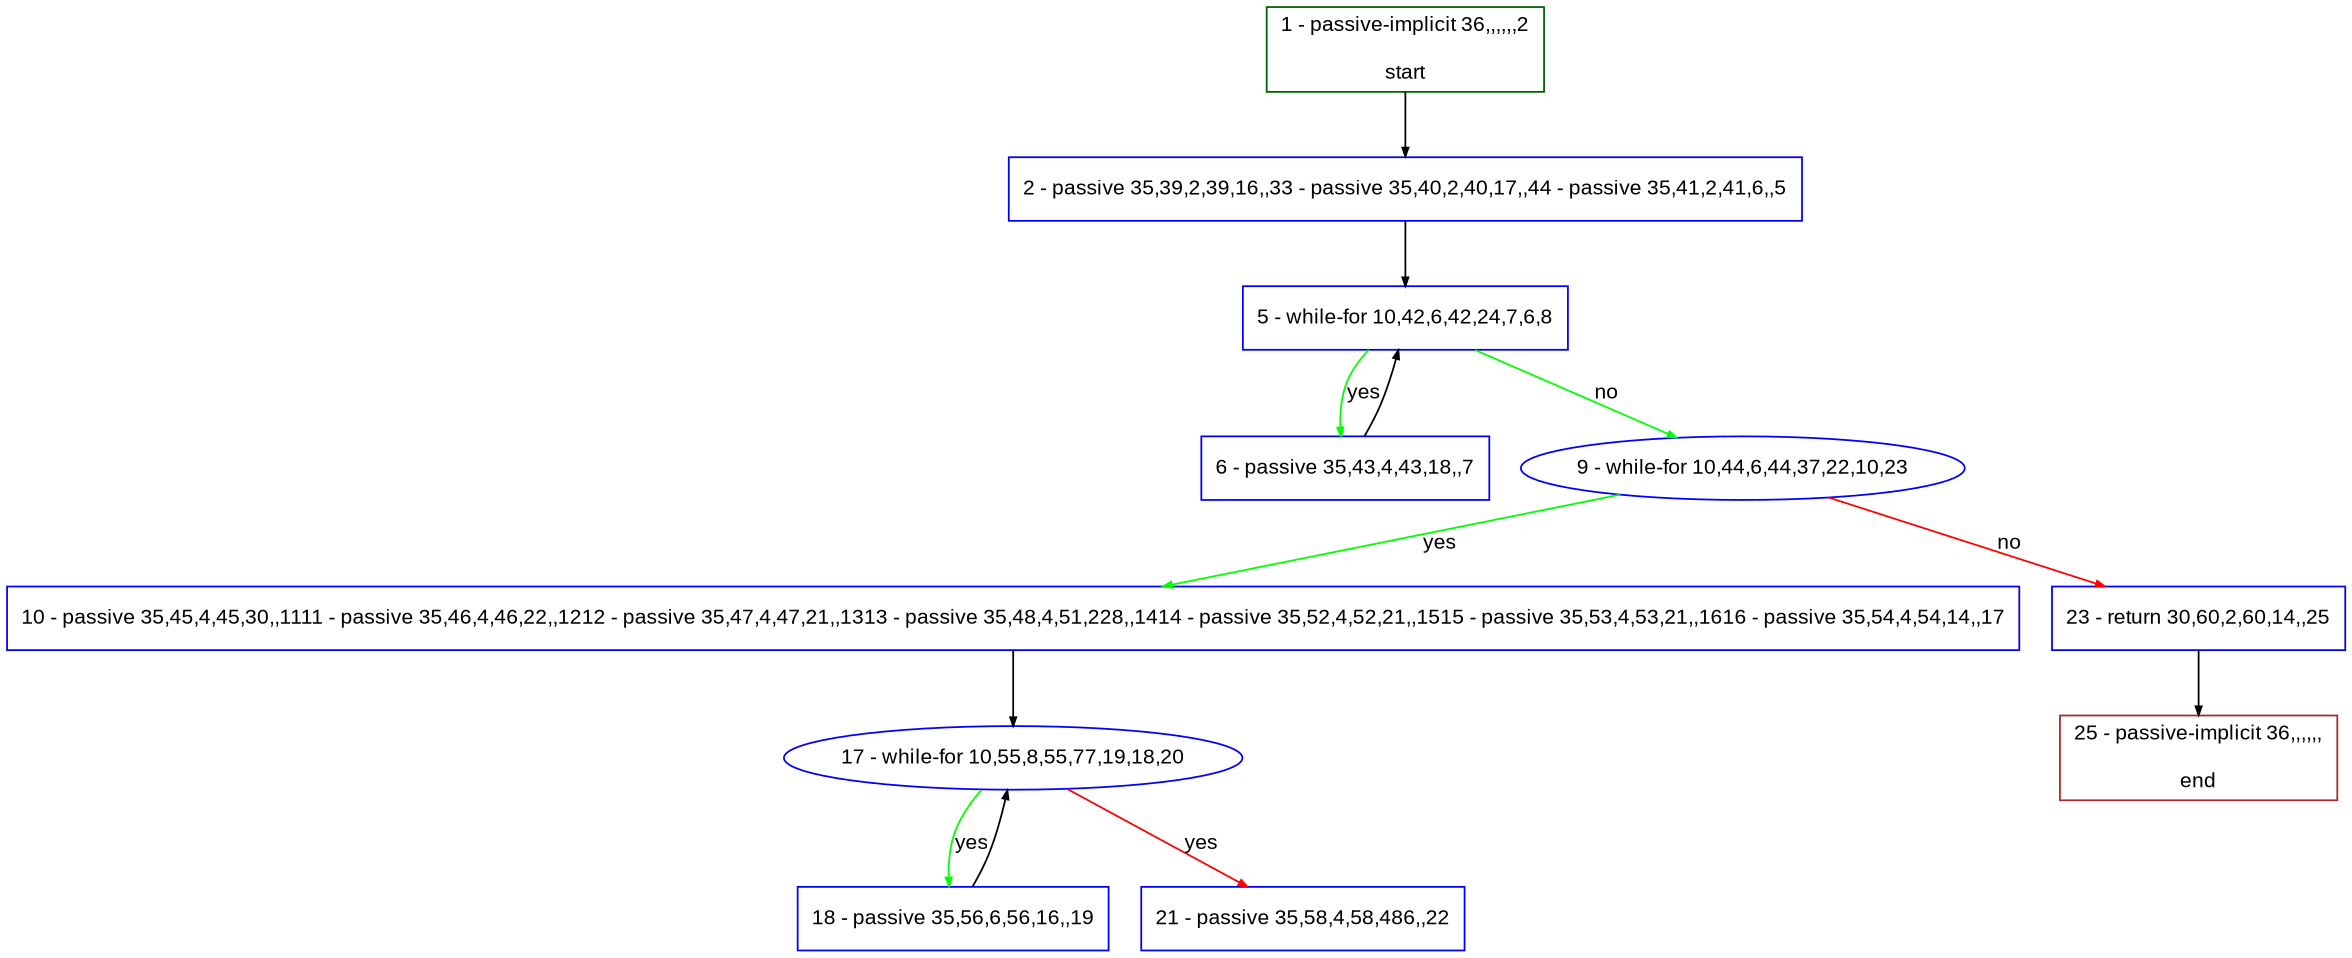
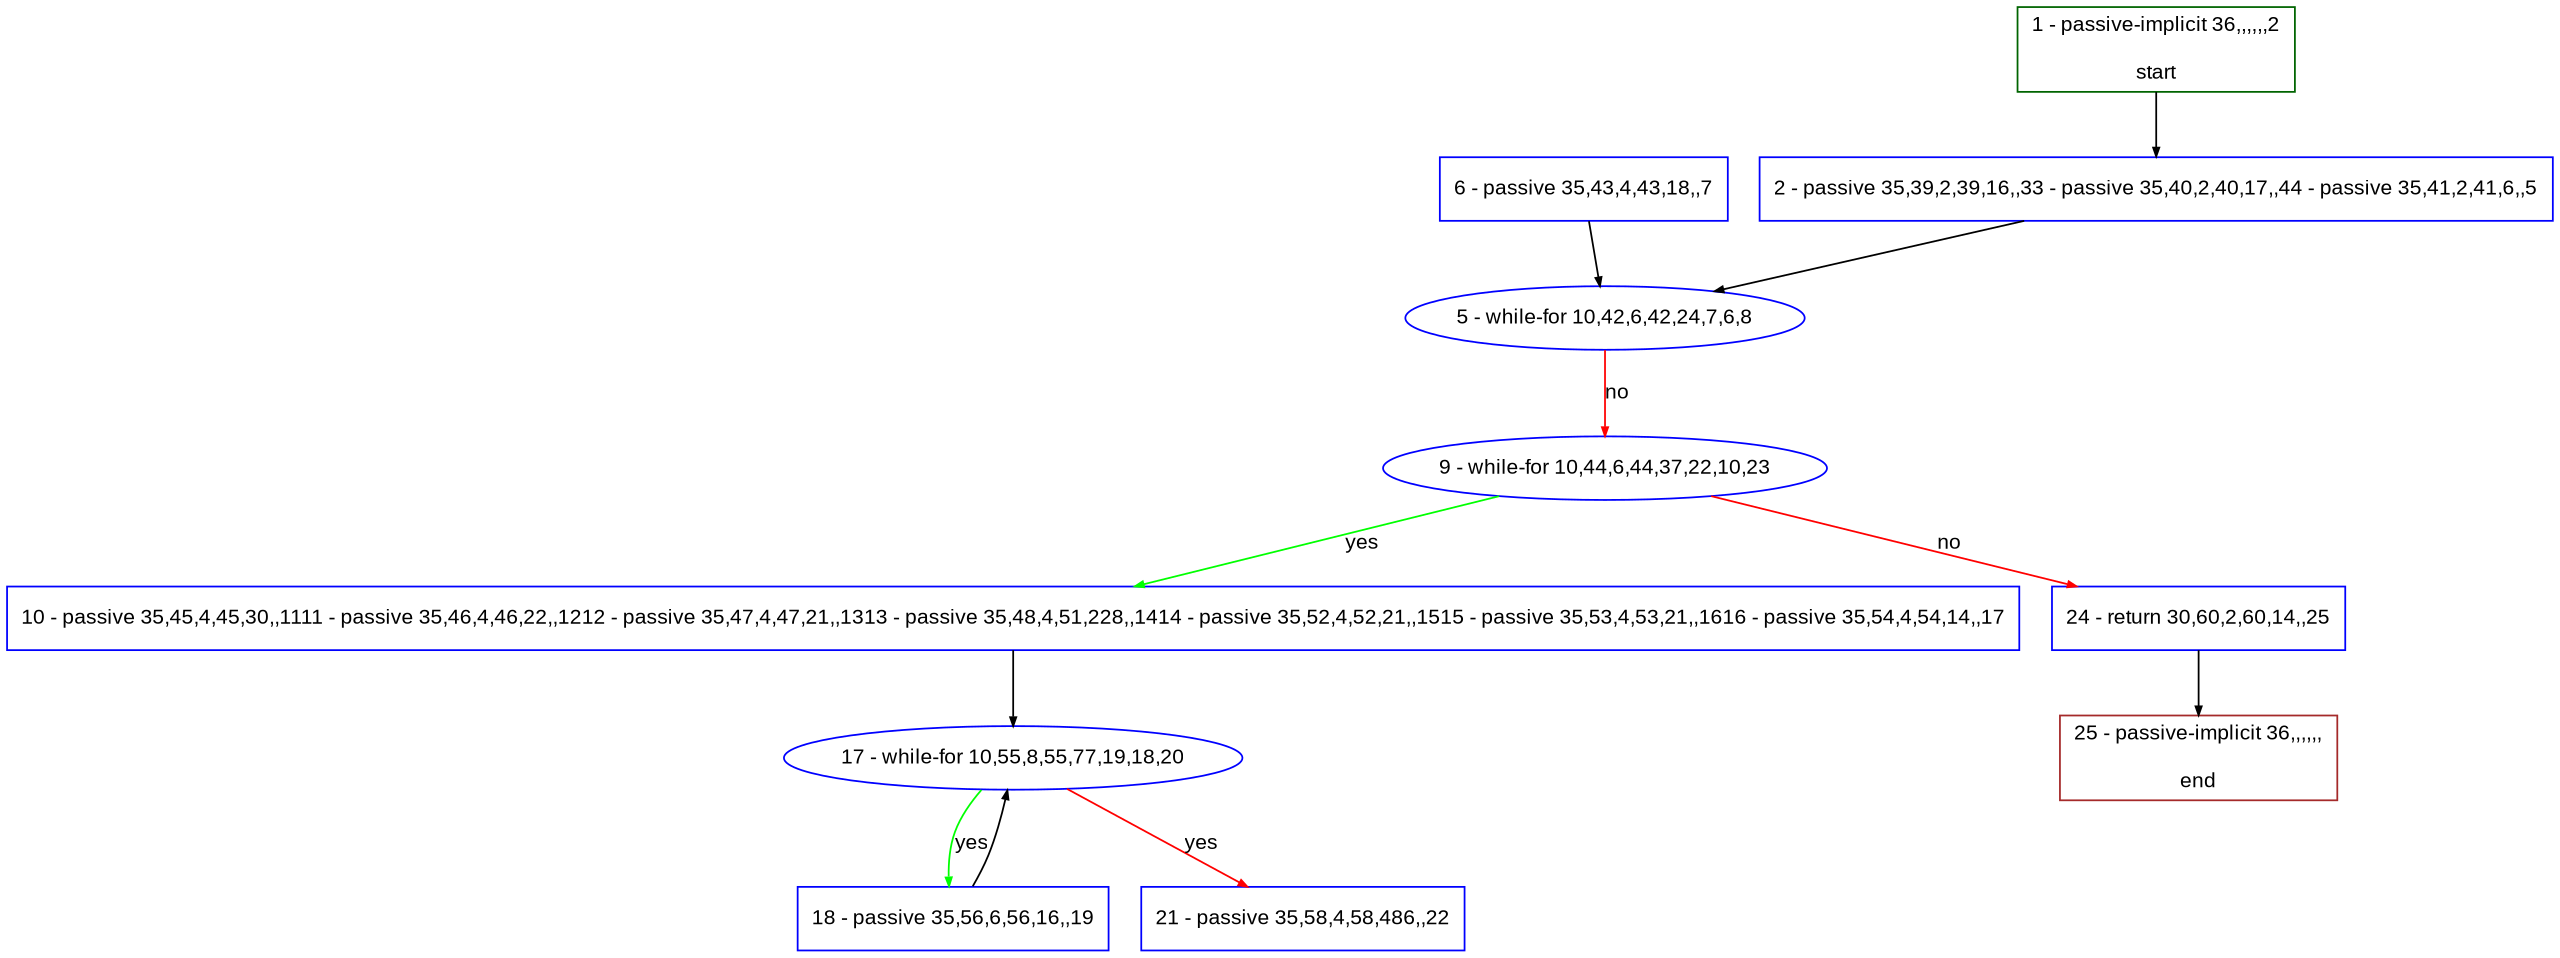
(1405, 318) -> (1605, 318)
(1346, 385) -> none
(1572, 392) -> (1605, 388)
(2199, 618) -> (2199, 618)
